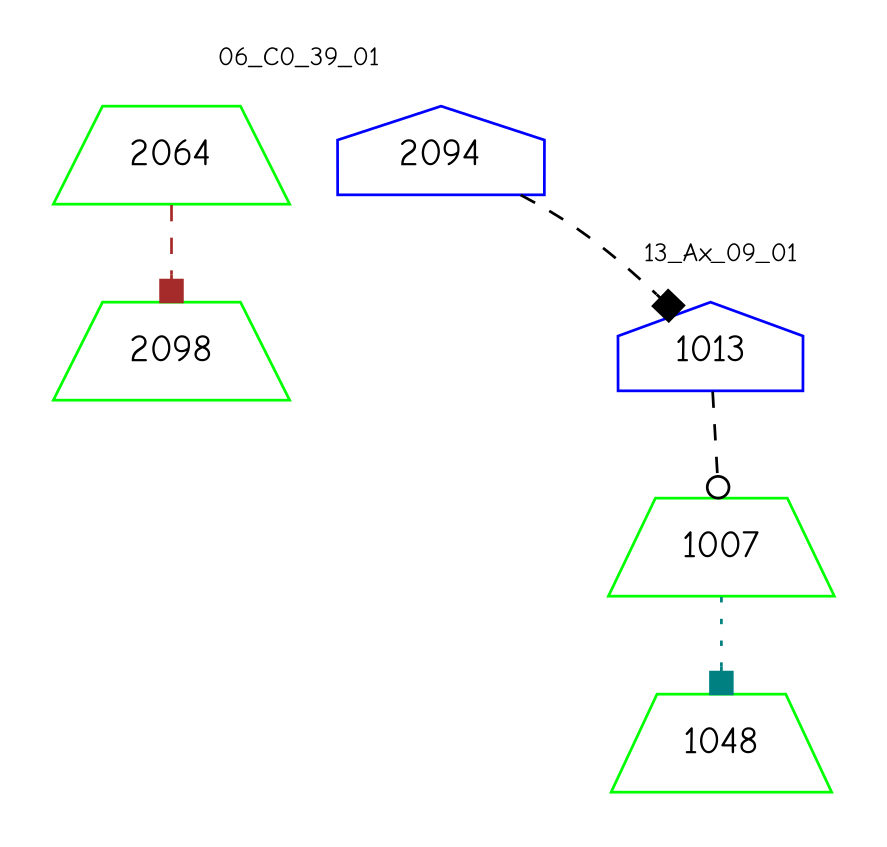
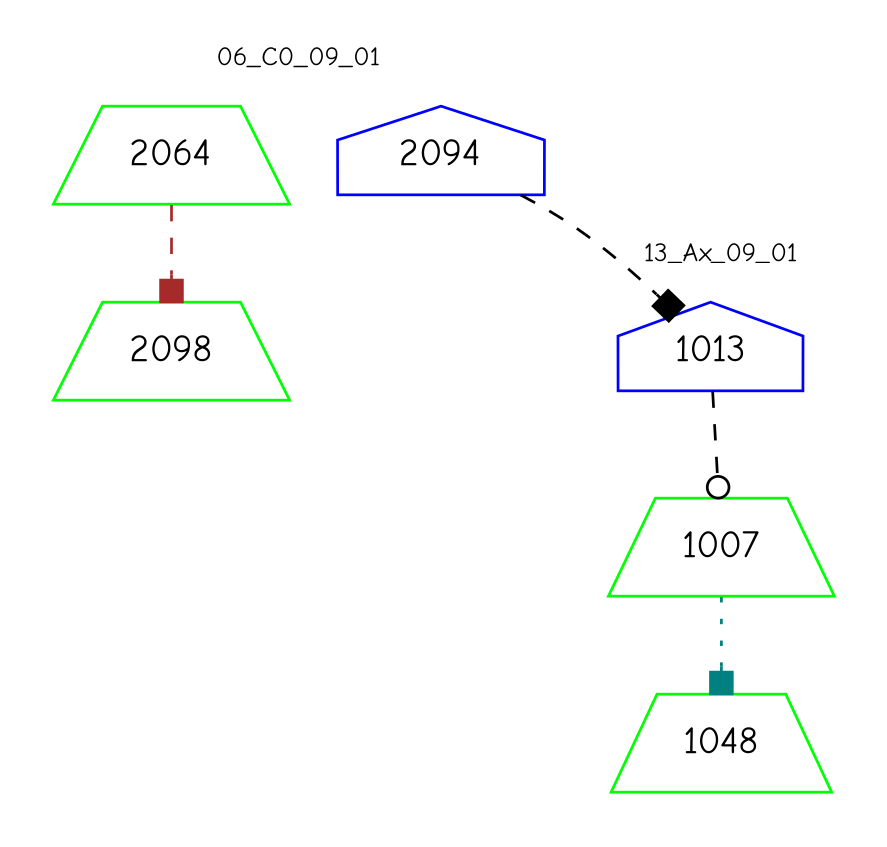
(299, 59) -> (299, 59)
